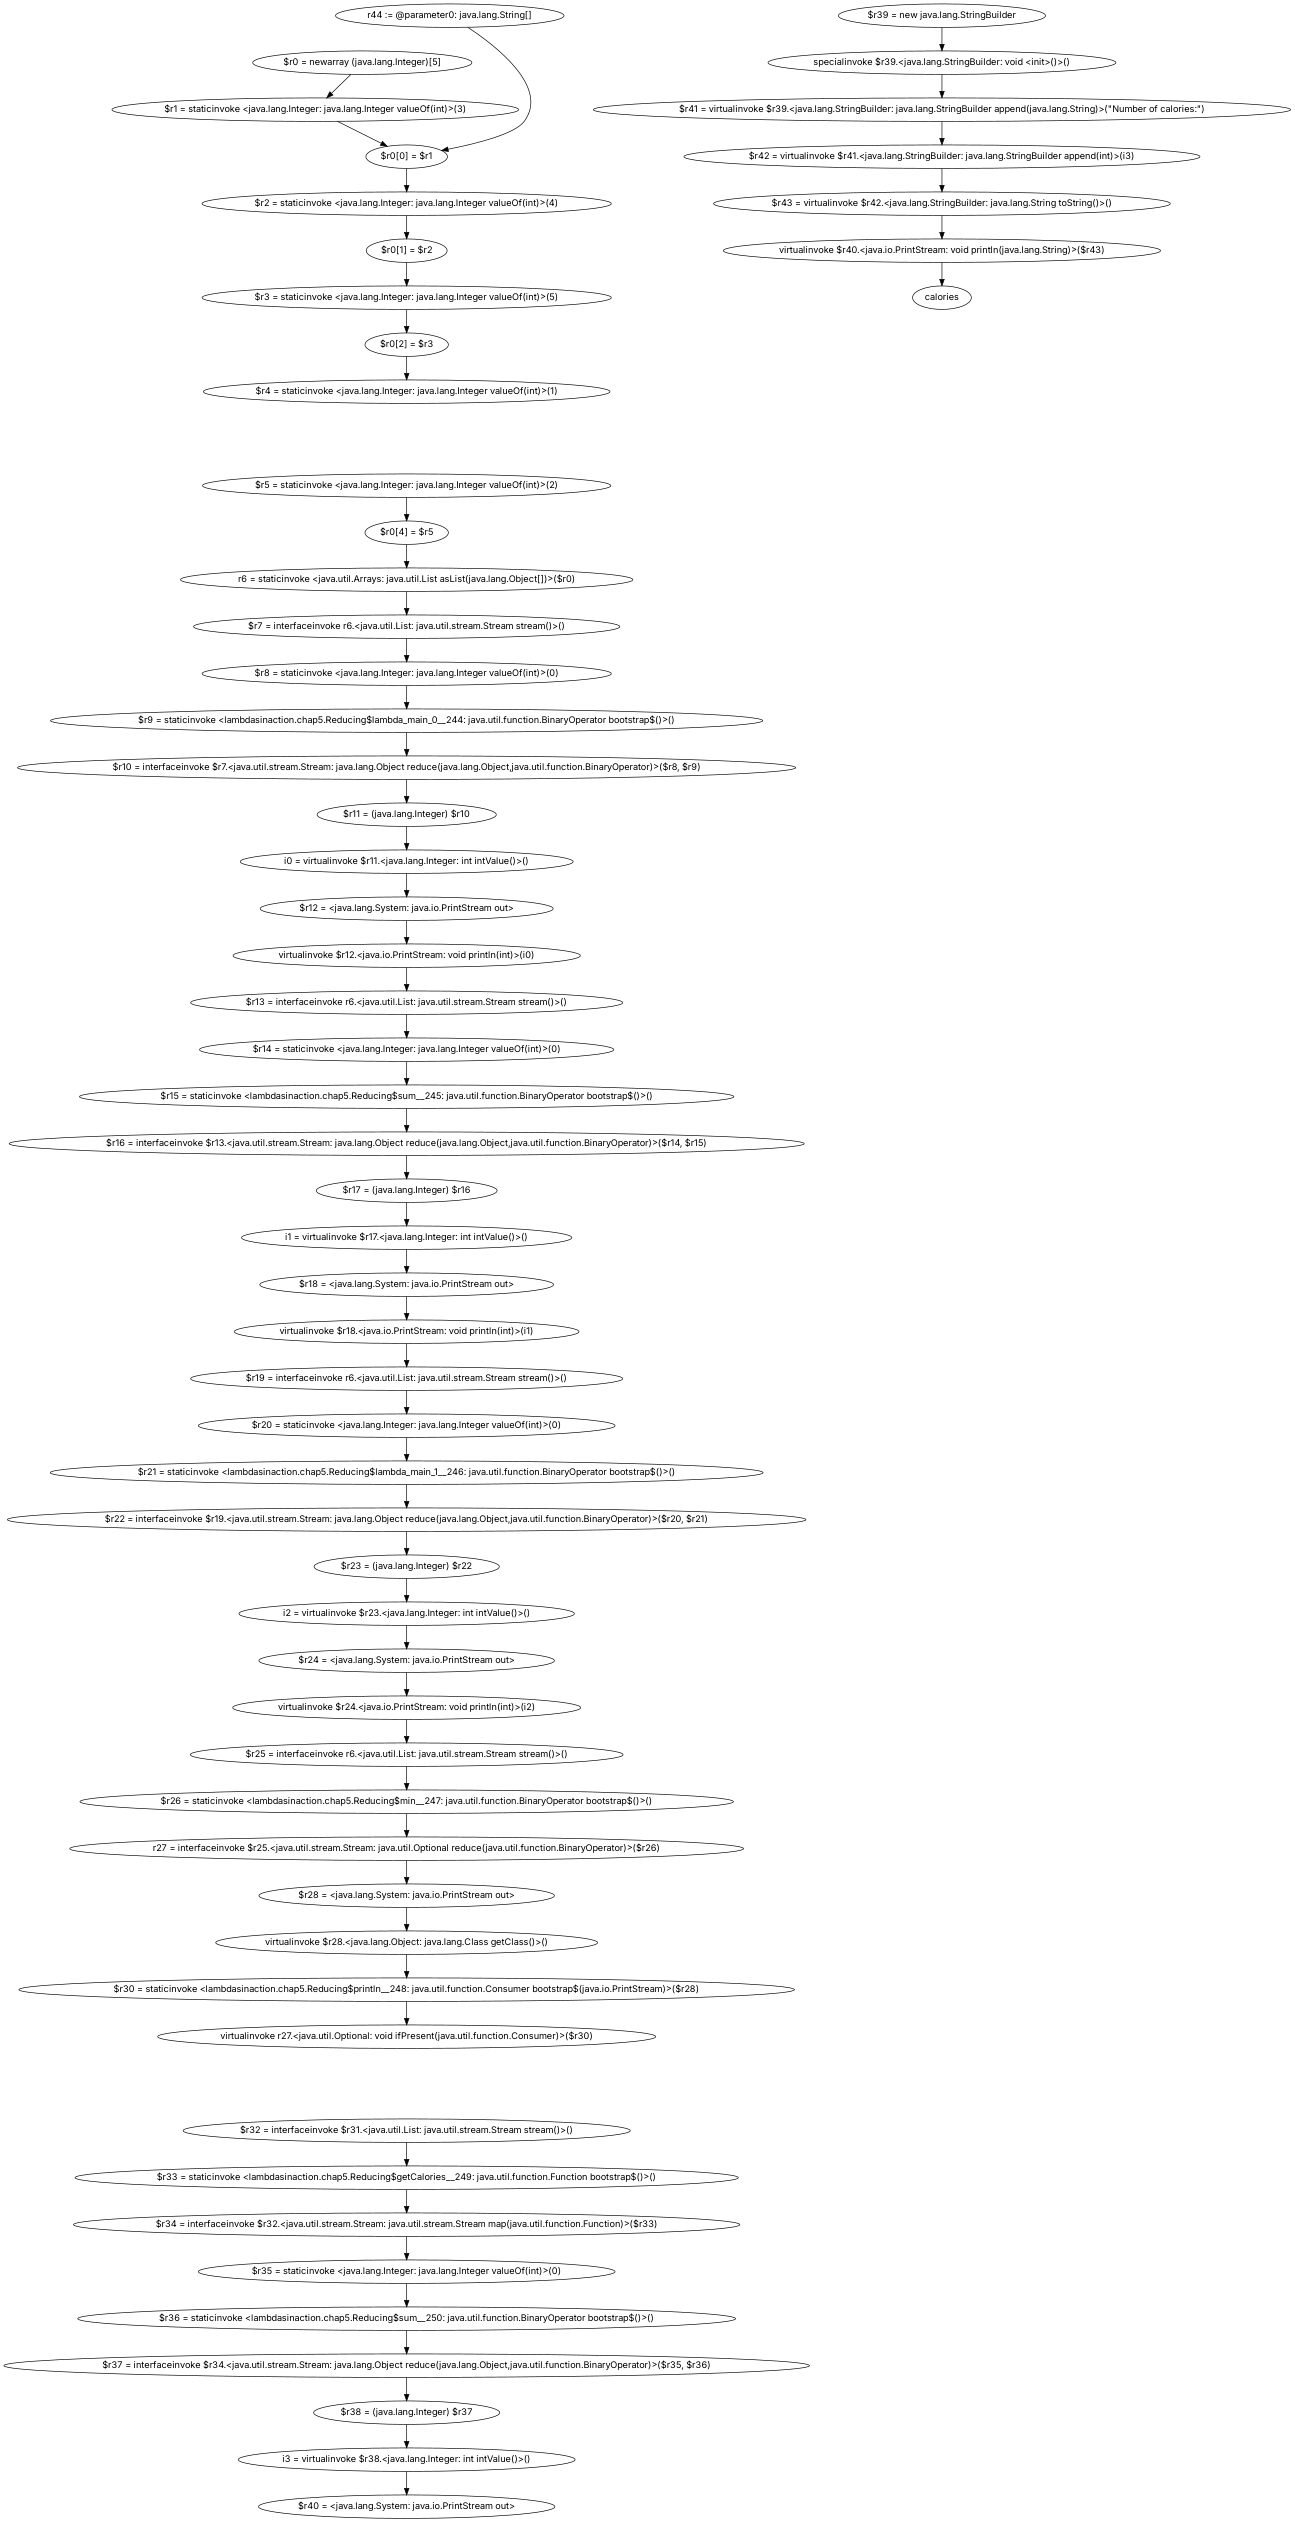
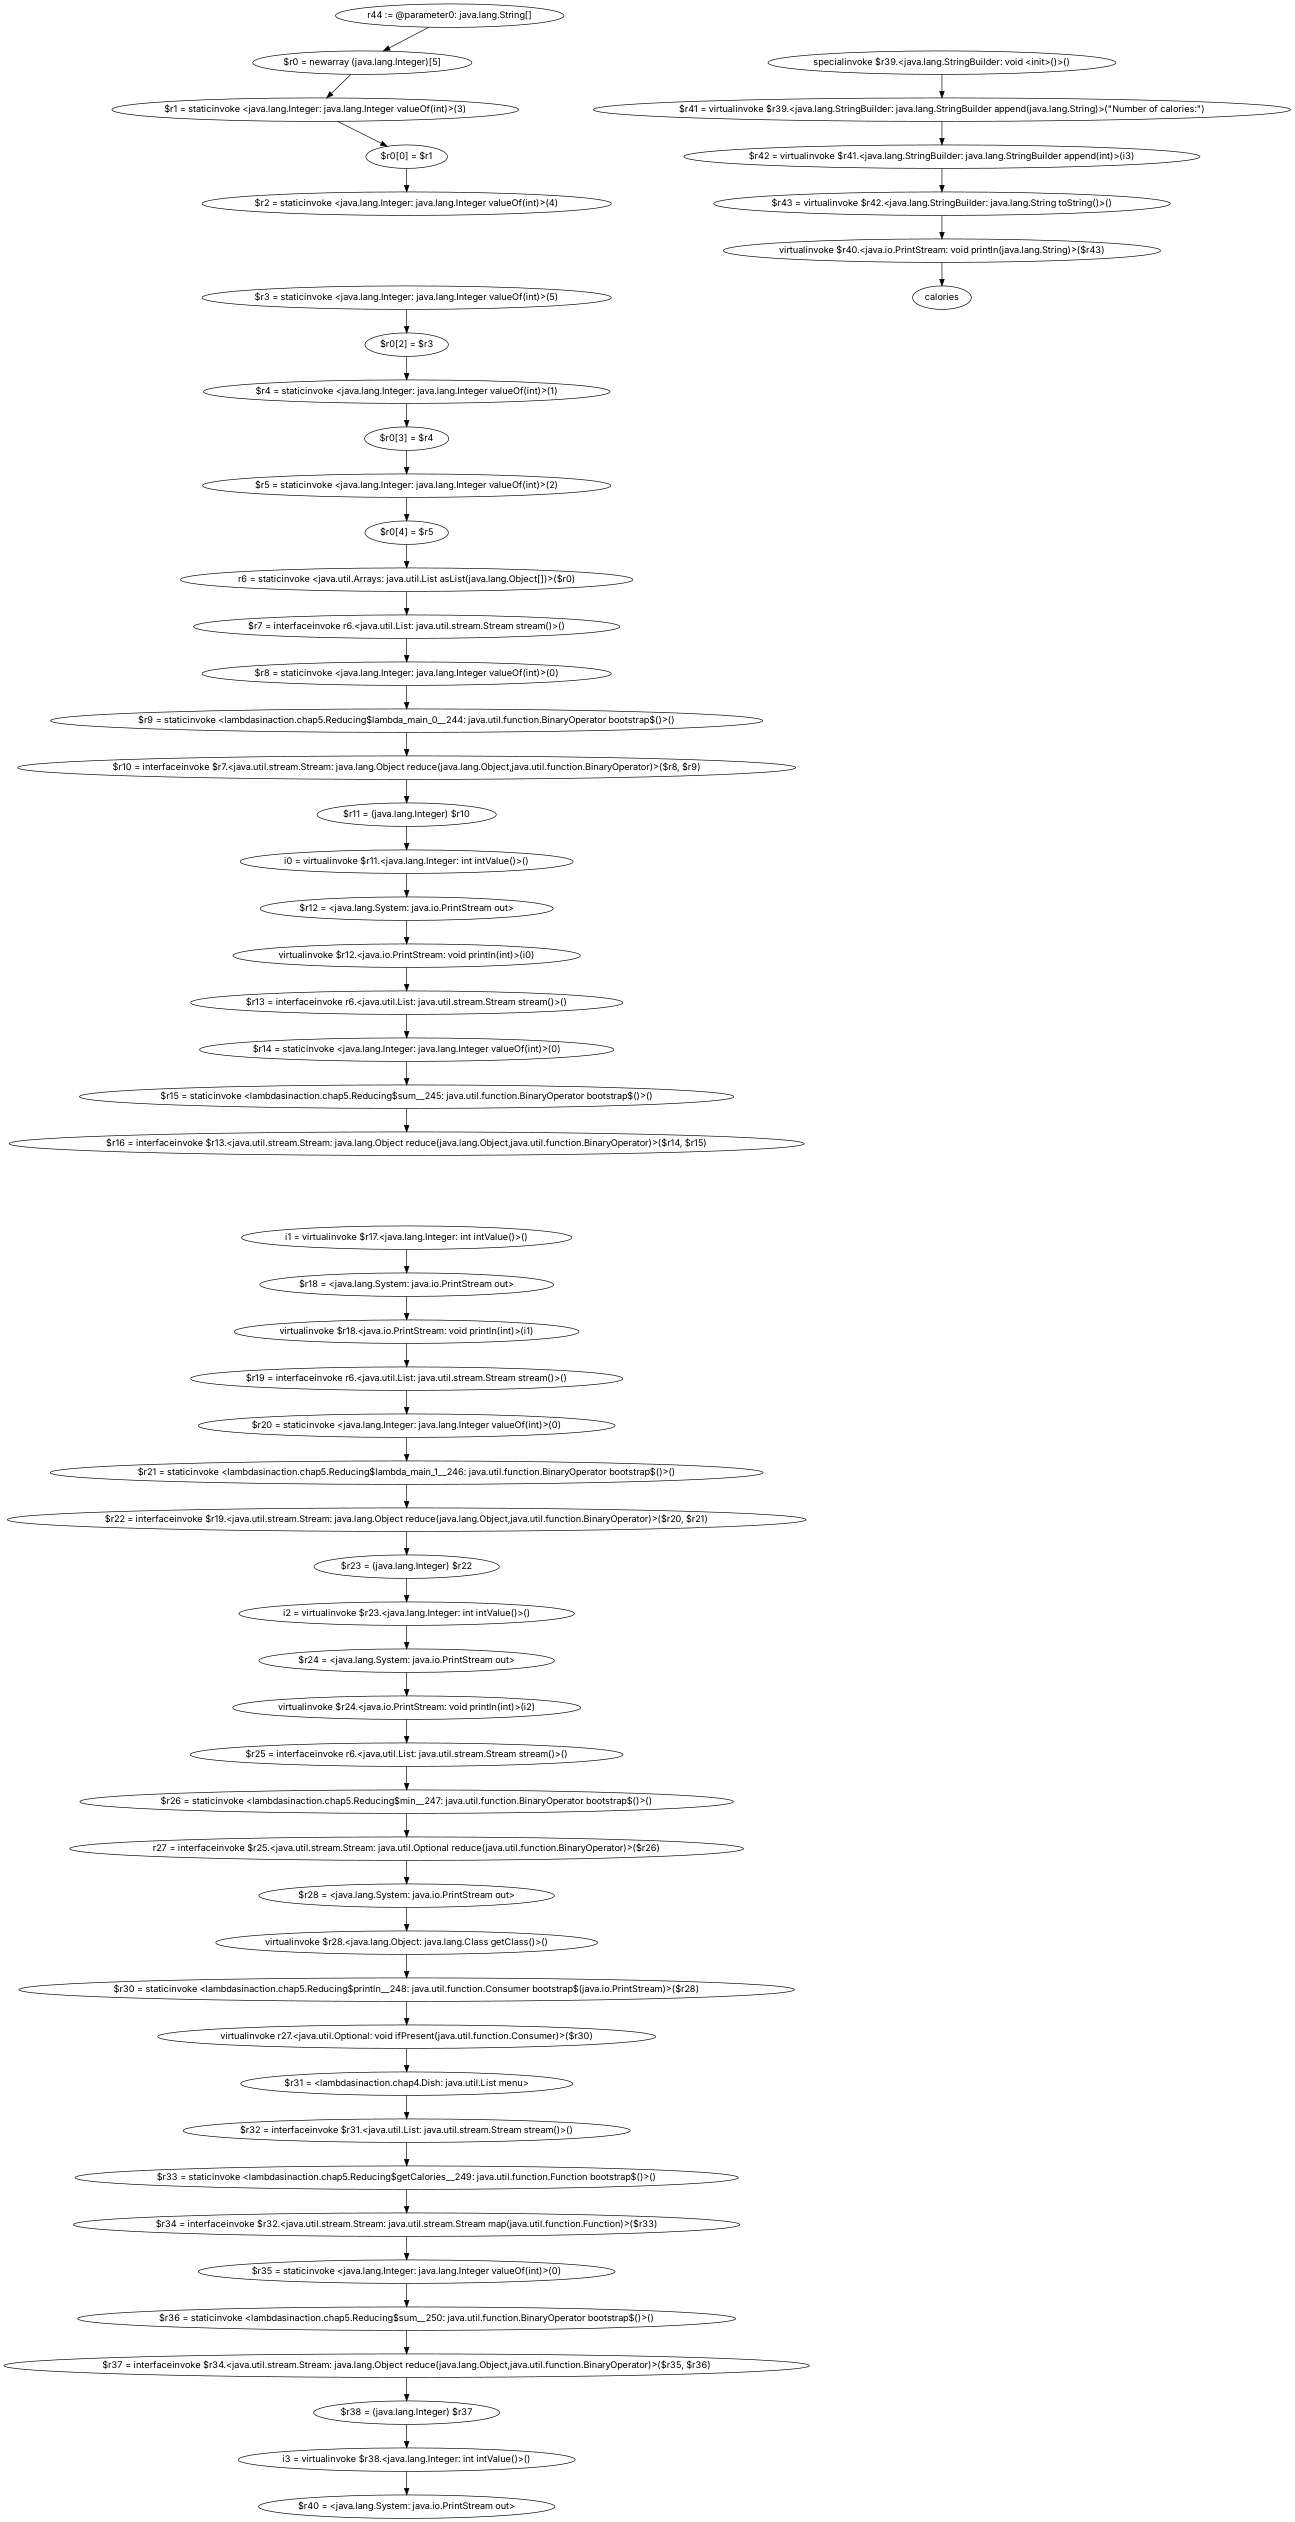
(942, 16) -> none
(530, 103) -> (409, 38)
(407, 251) -> none
none -> (407, 439)
(407, 1191) -> none
none -> (407, 2084)
